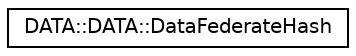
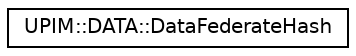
(178, 28) -> (178, 28)
